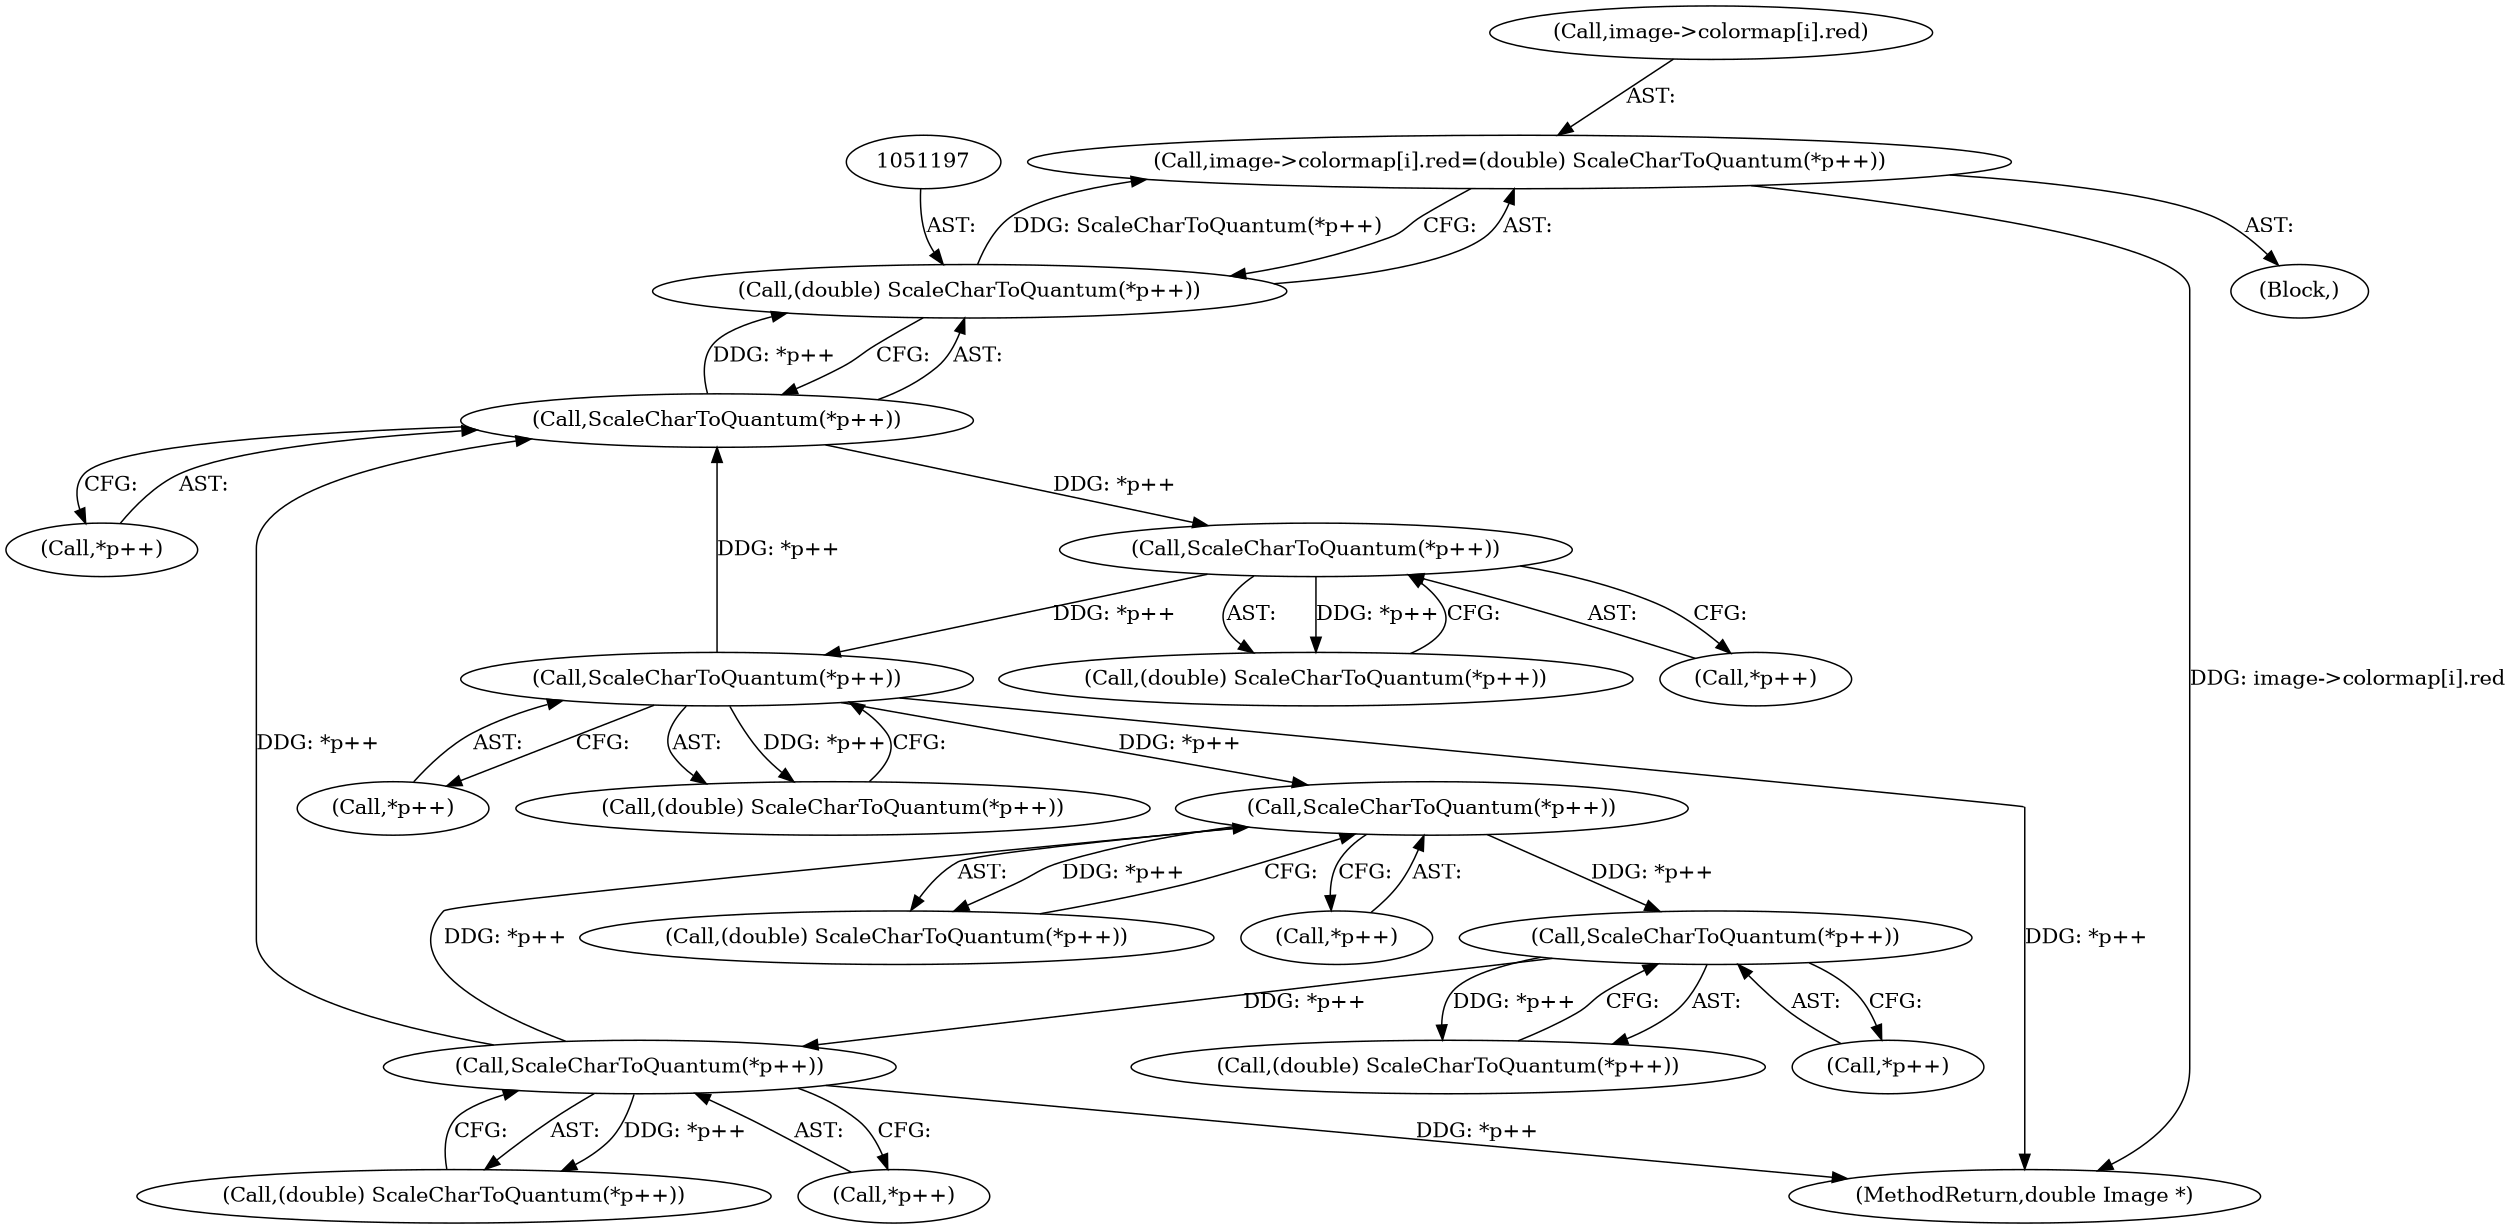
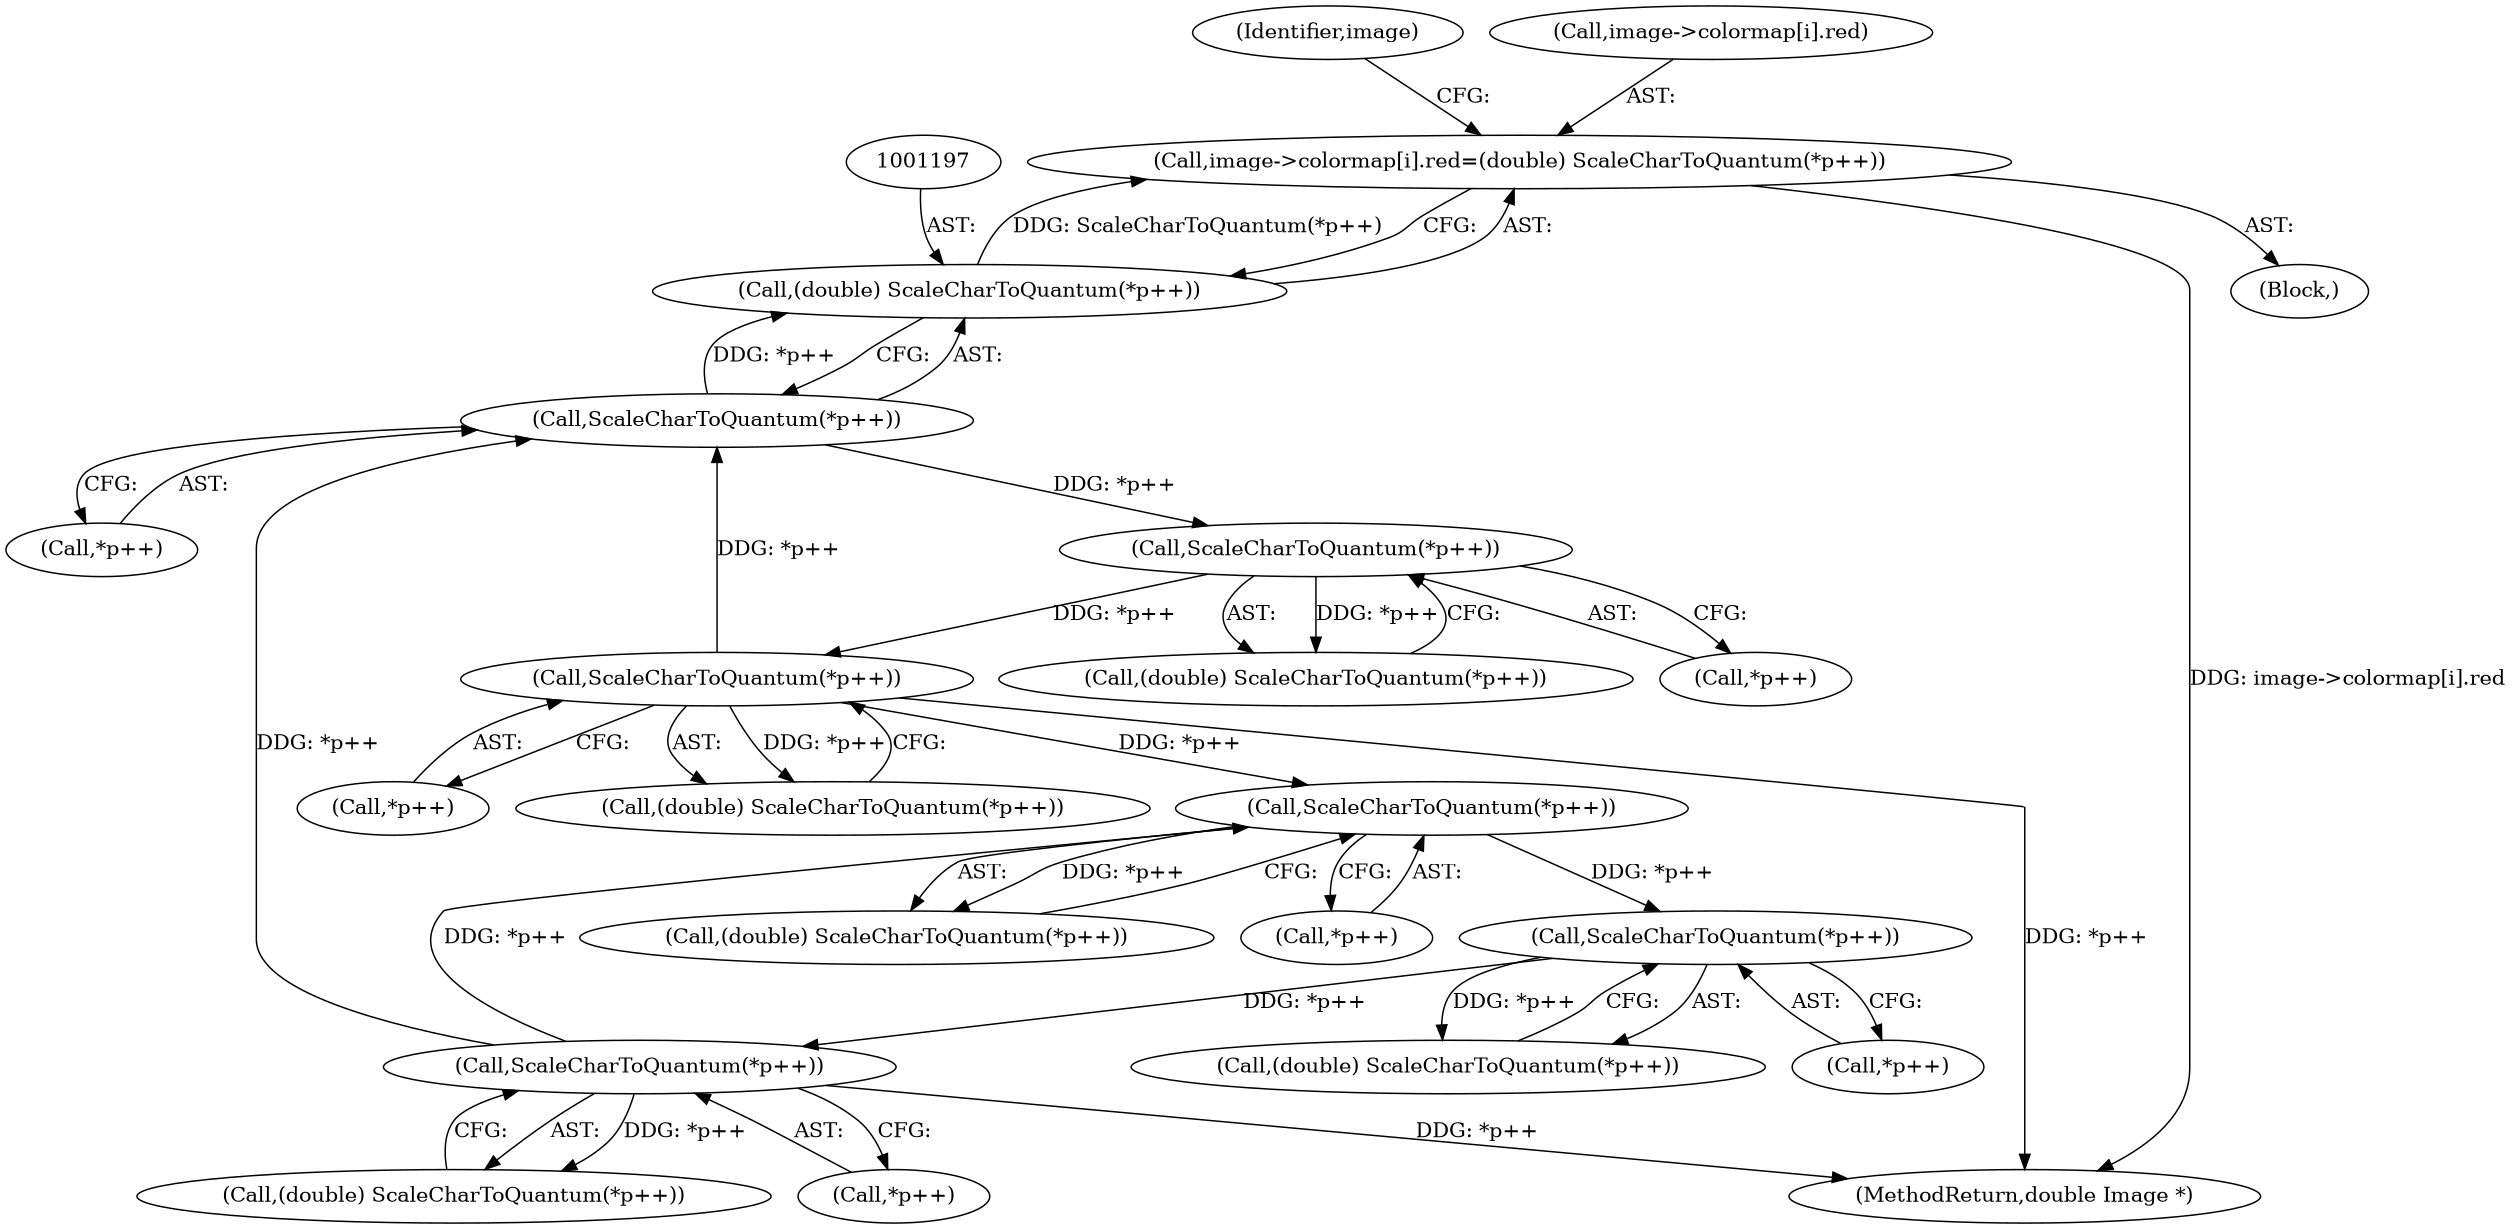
none -> (1328, 33)
(924, 162) -> (924, 162)
